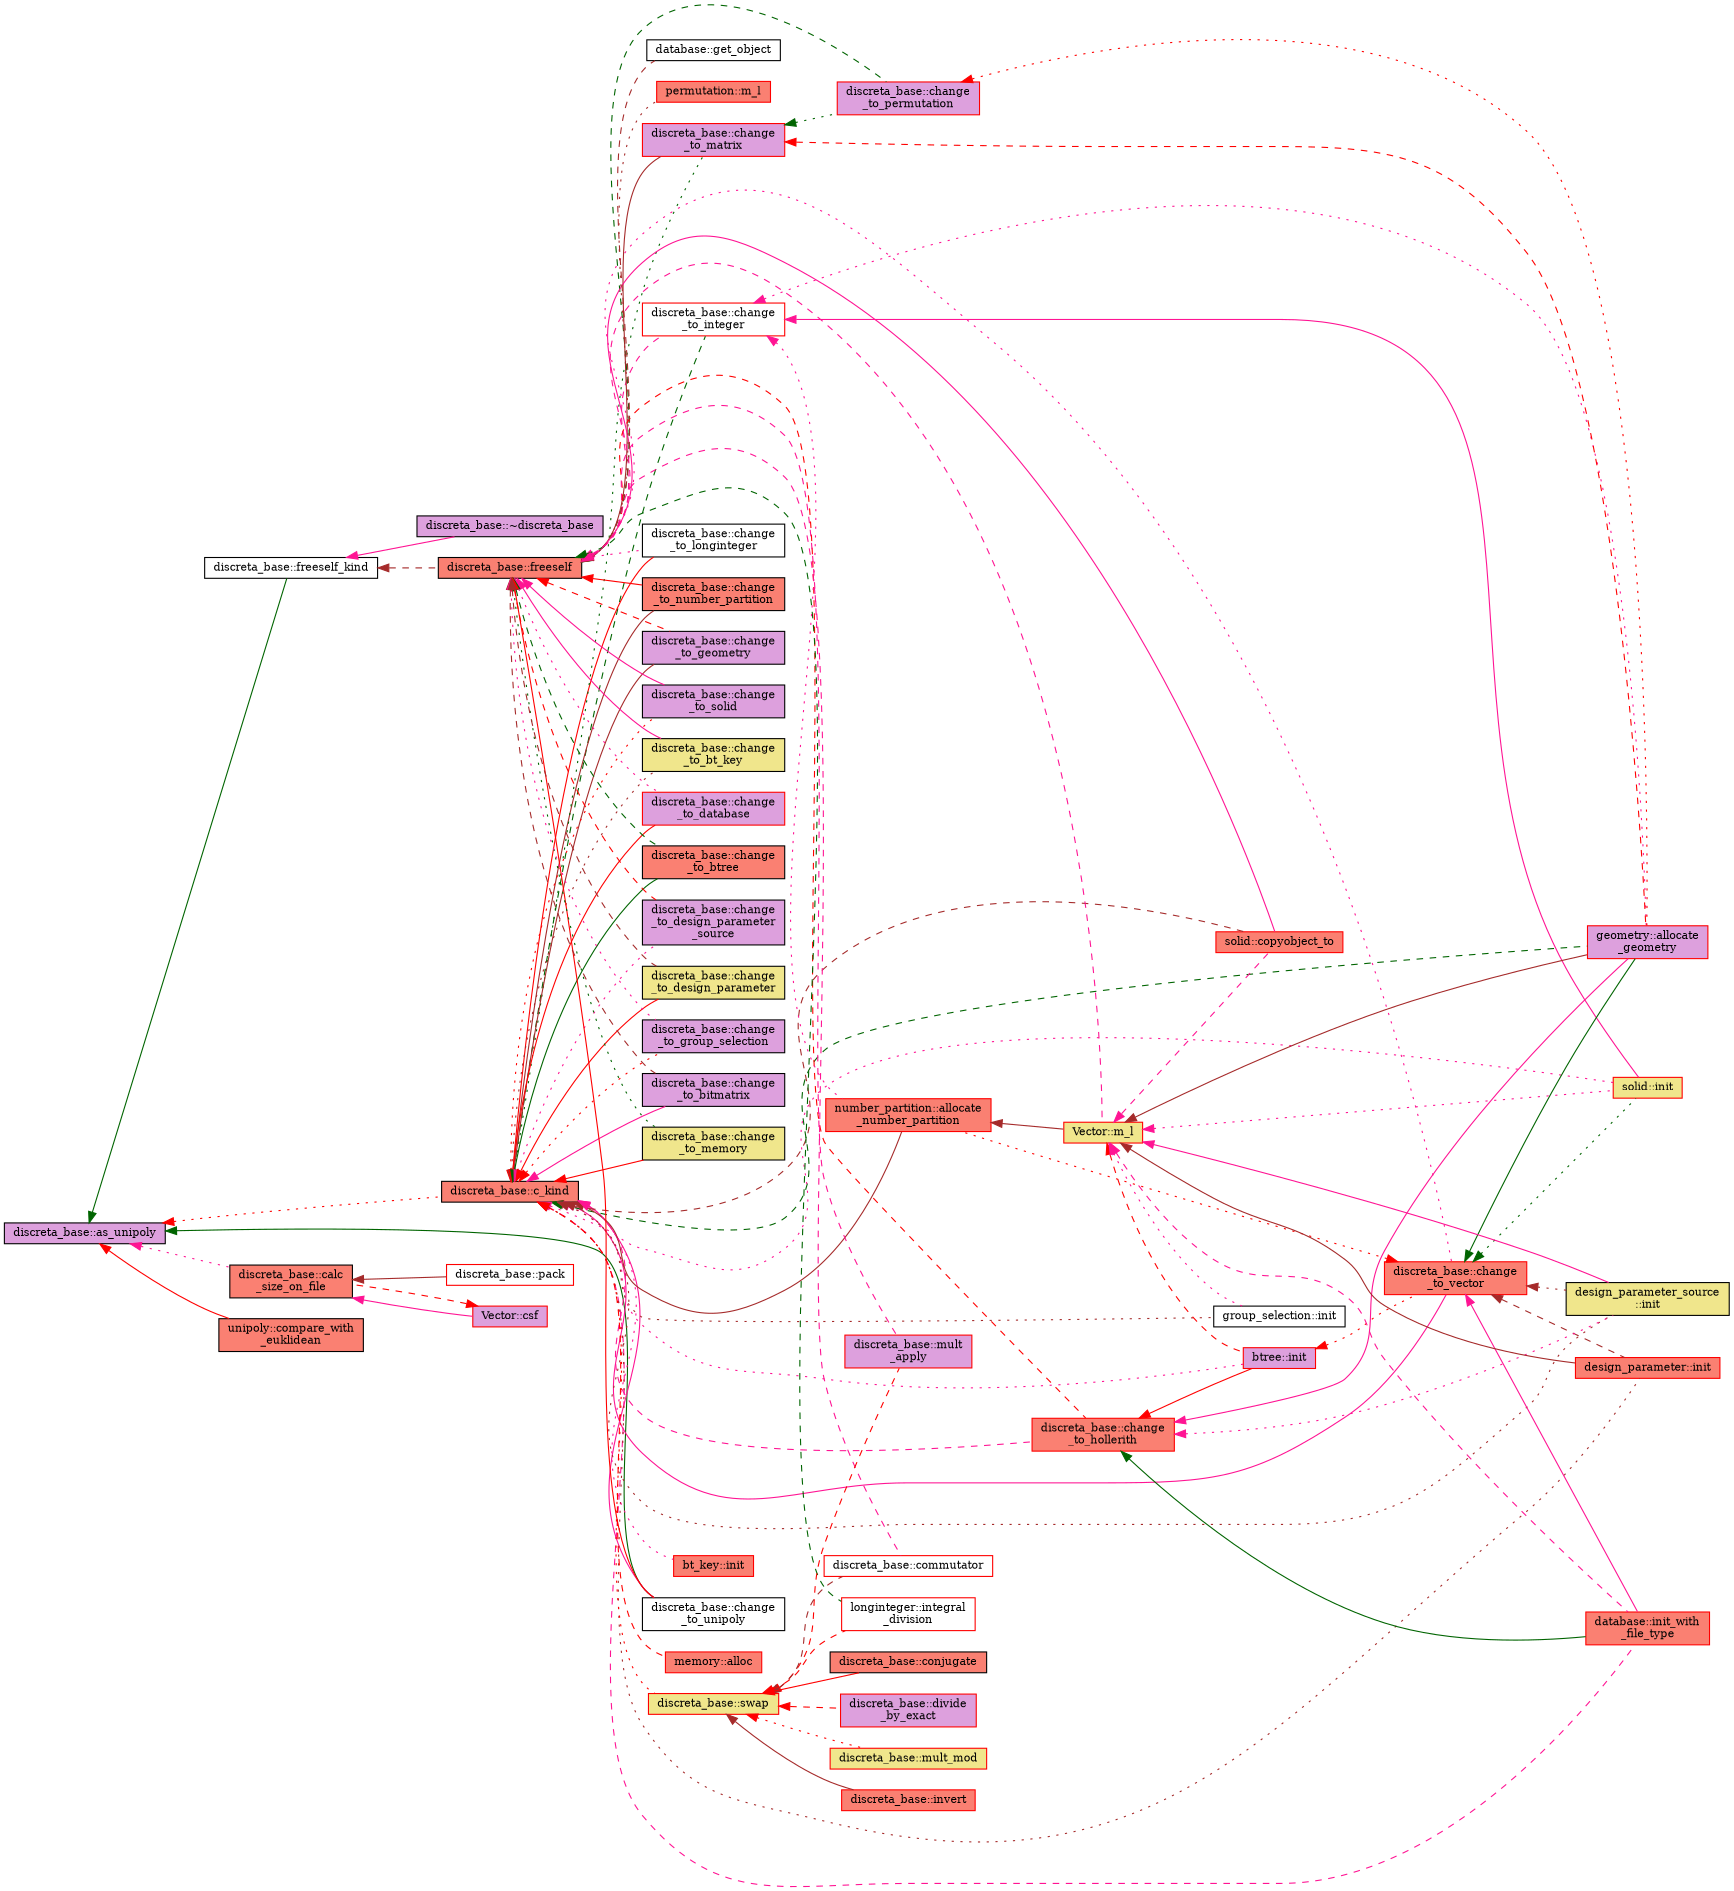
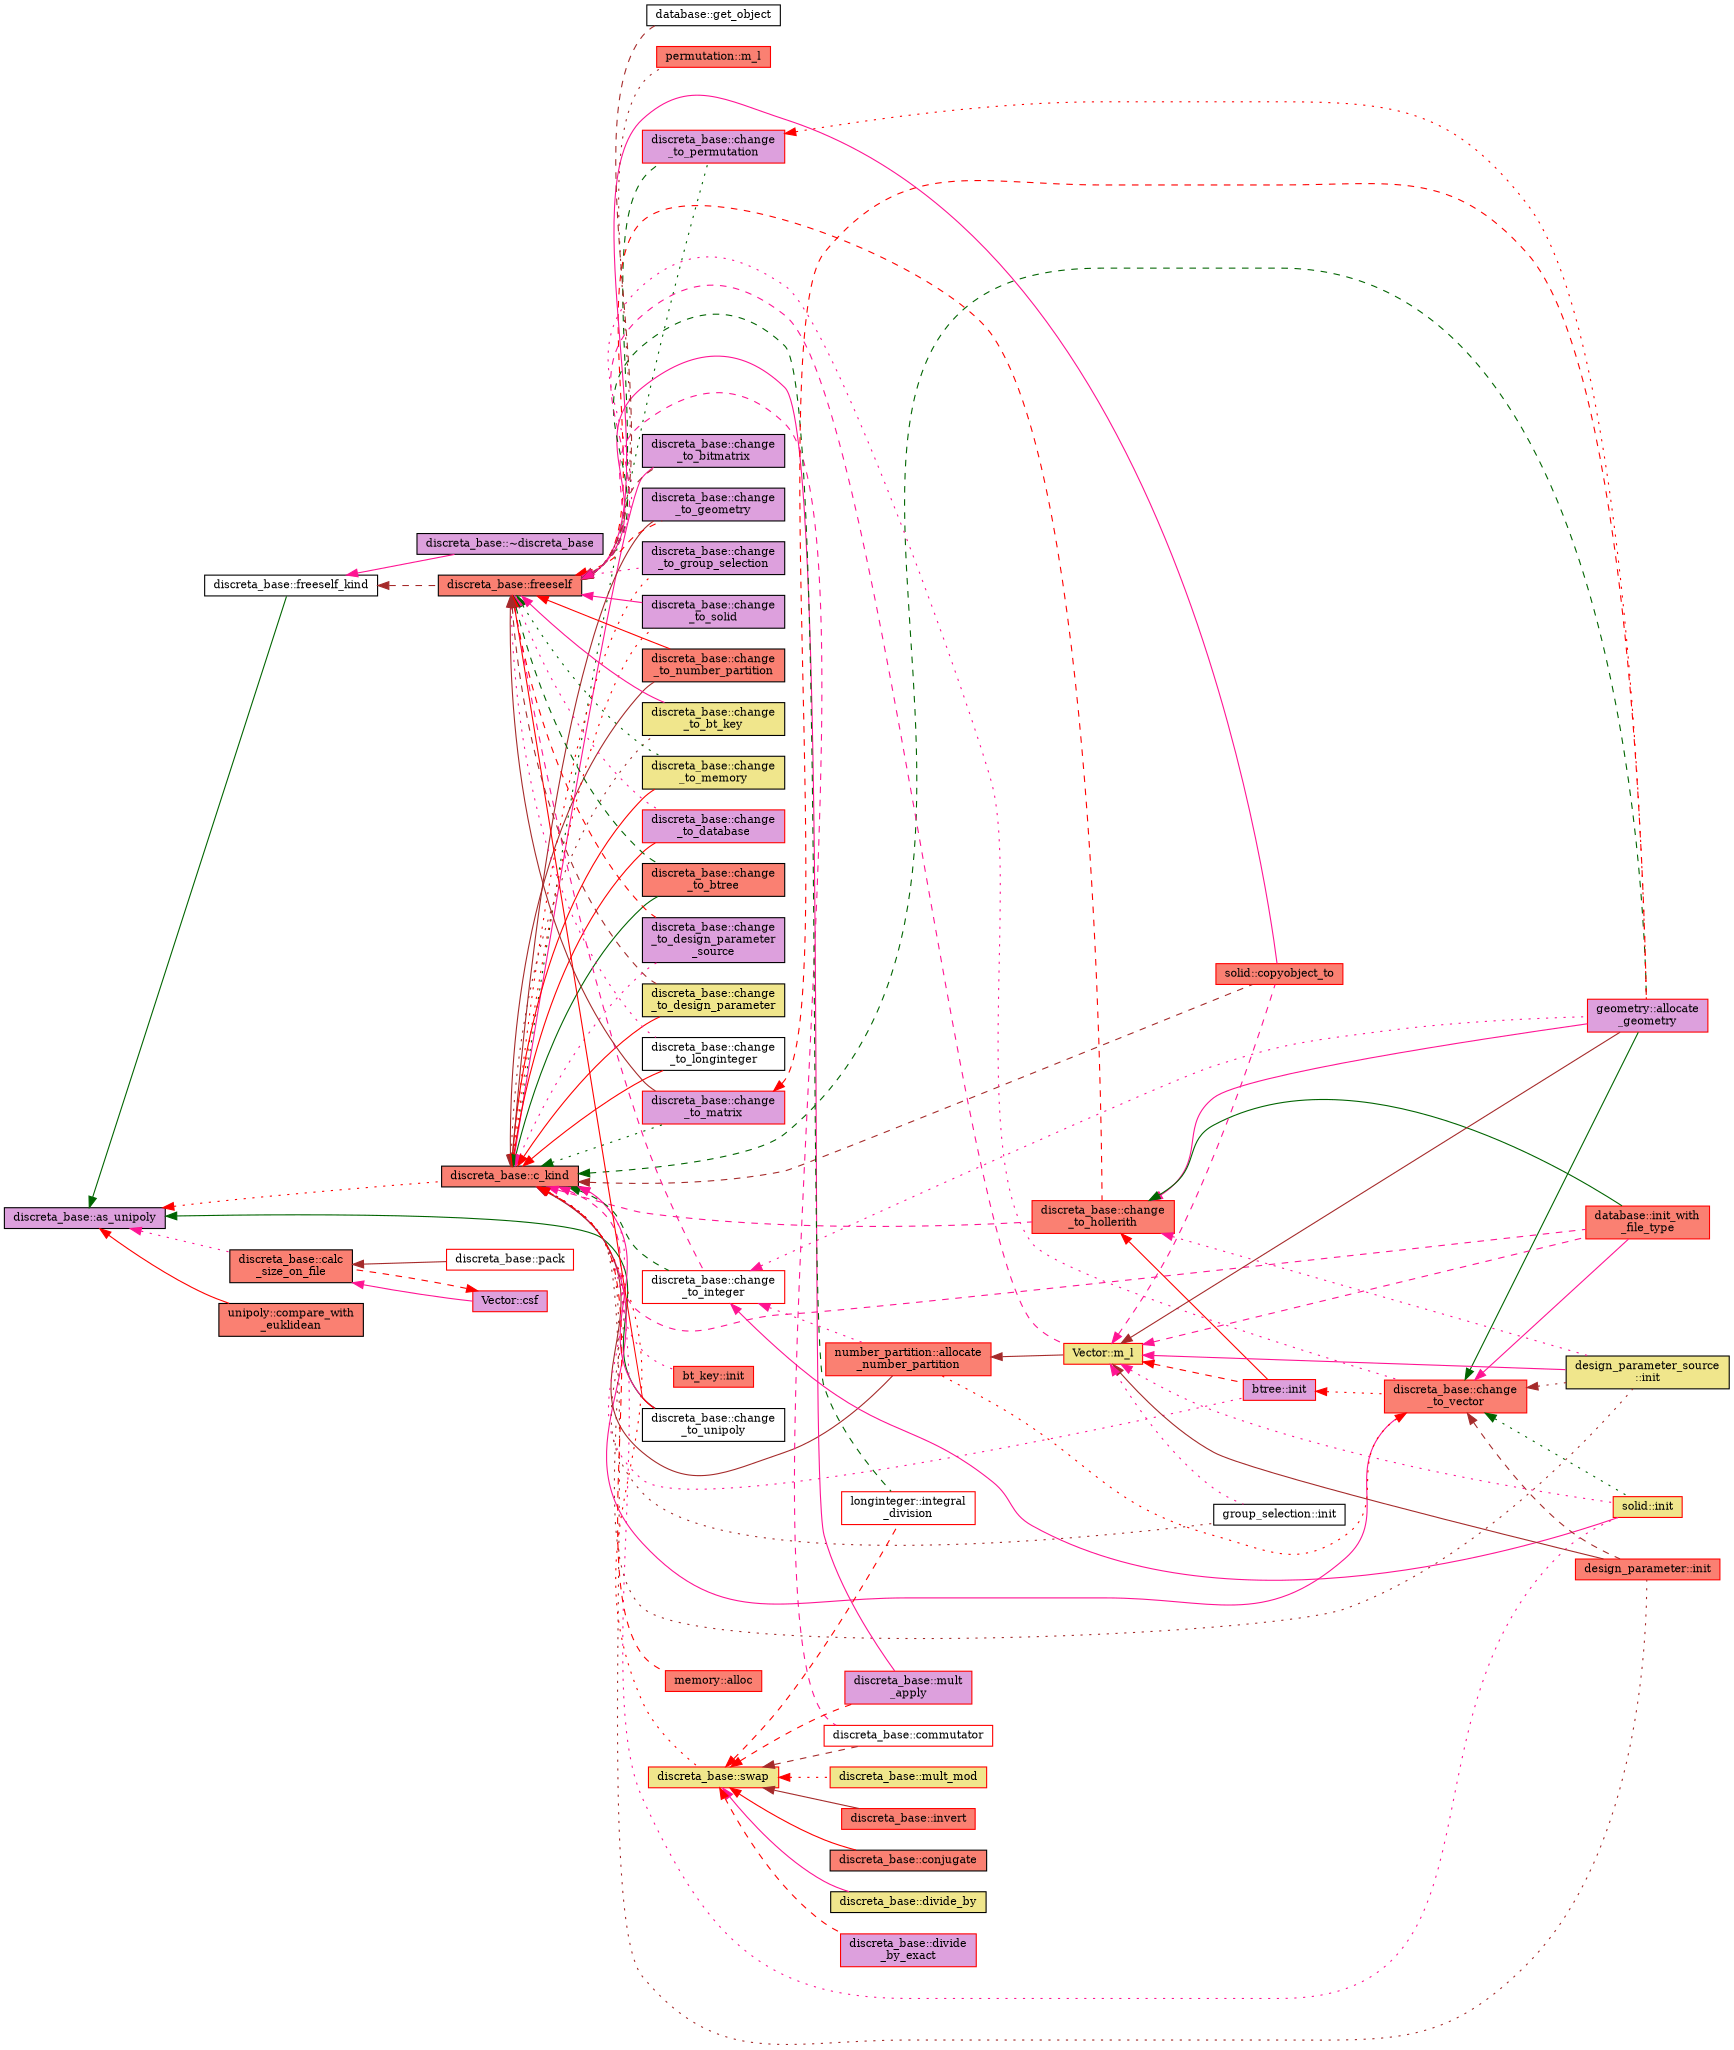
(816, 118) -> (646, 408)
(788, 444) -> (814, 855)
none -> (908, 1902)
